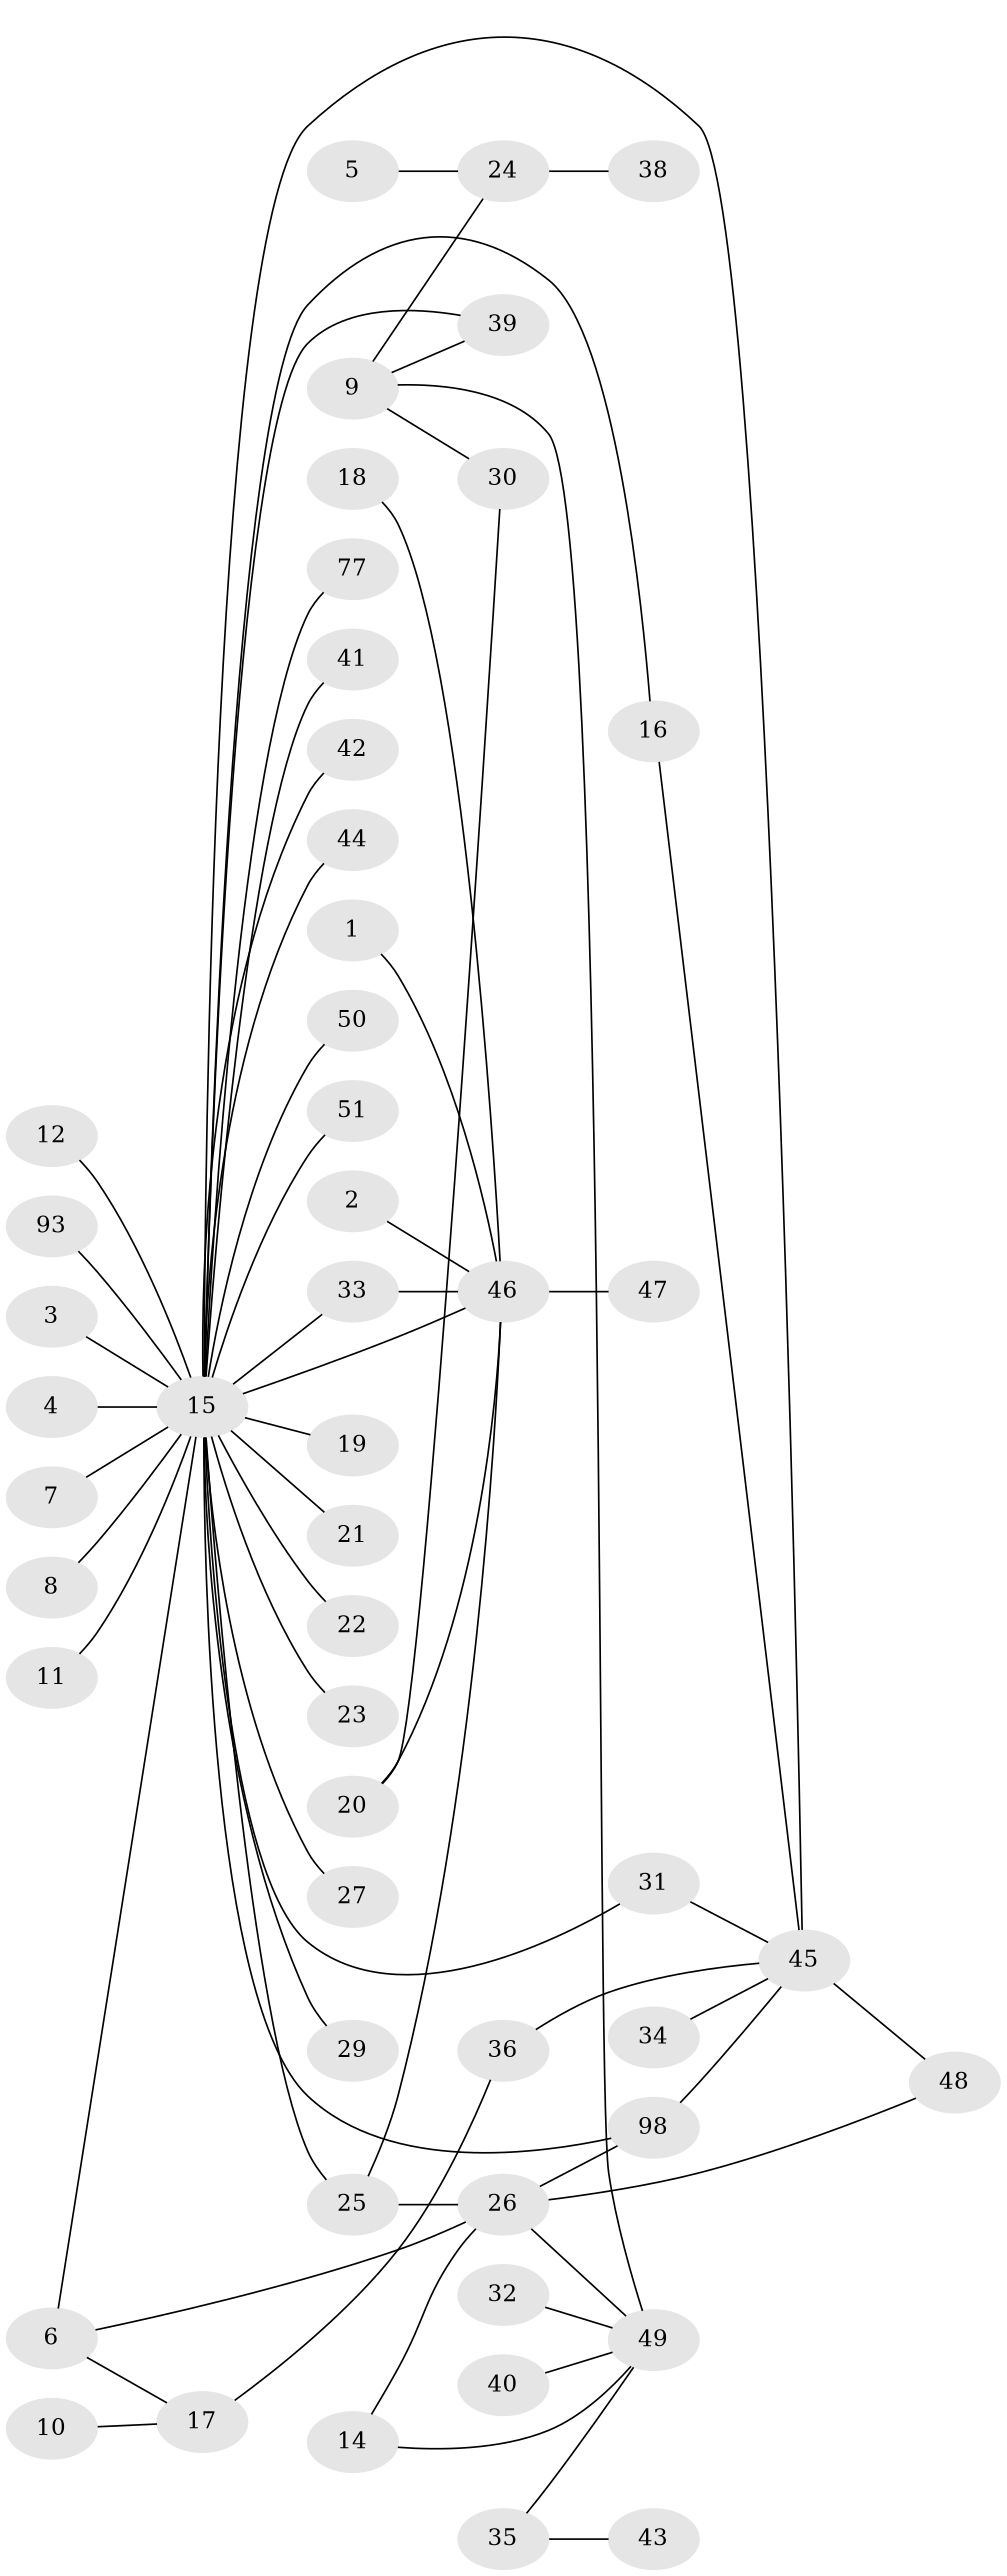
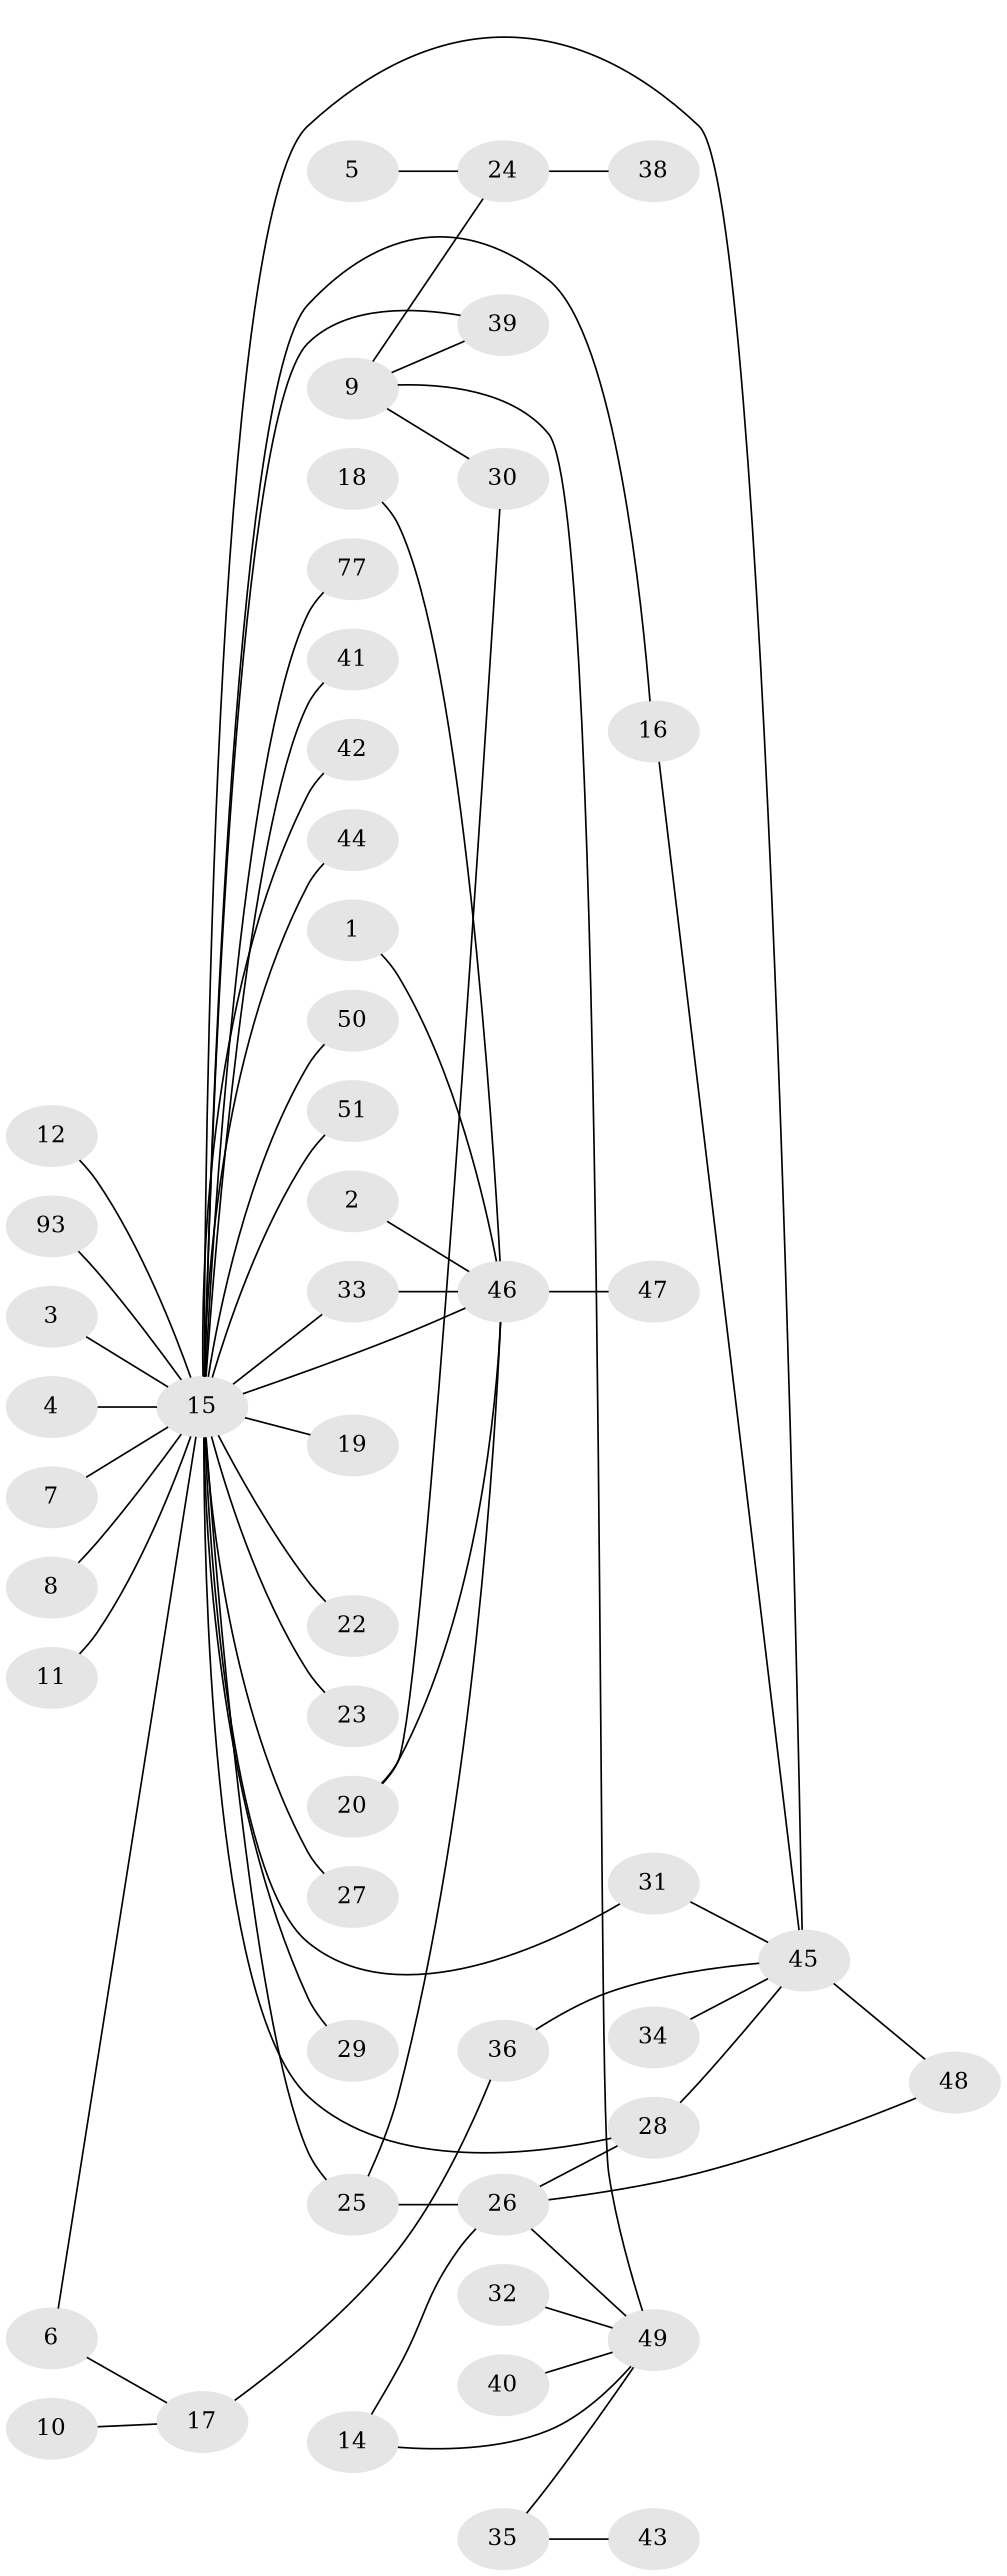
(353, 1536) -> none
(654, 2128) -> (654, 2128)
(283, 2285) -> none
